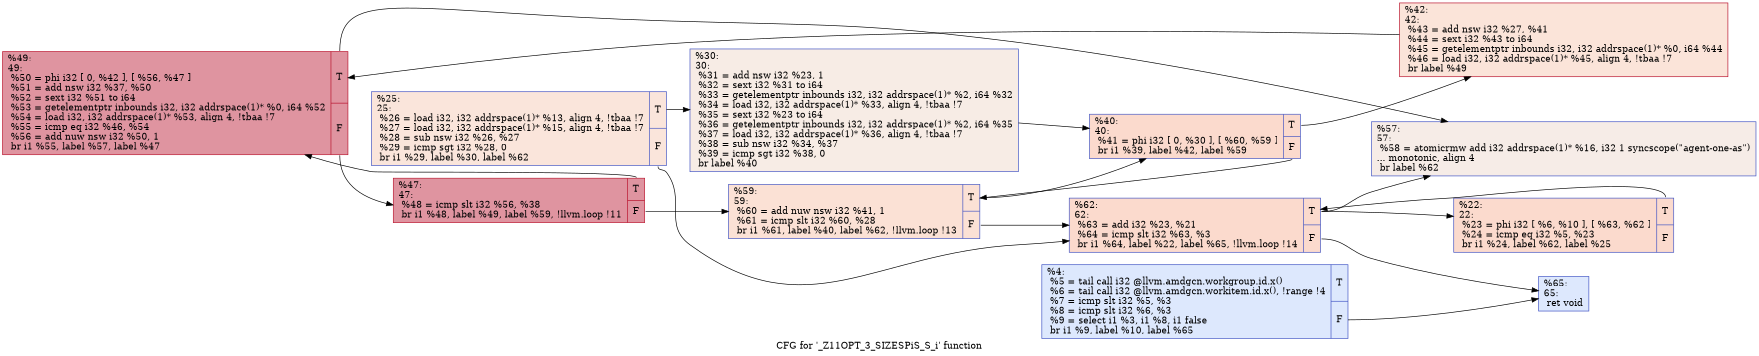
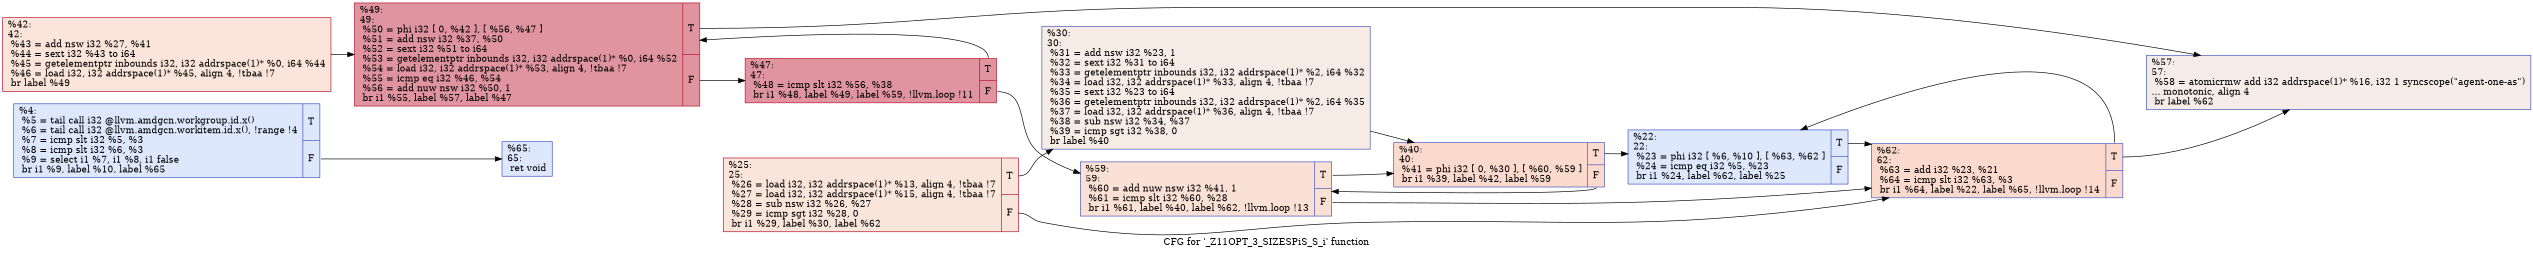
(1392, 104) -> (1613, 154)
(519, 129) -> (871, 195)
(1564, 225) -> (1738, 157)
(1425, 271) -> none
(1127, 321) -> (99, 160)
